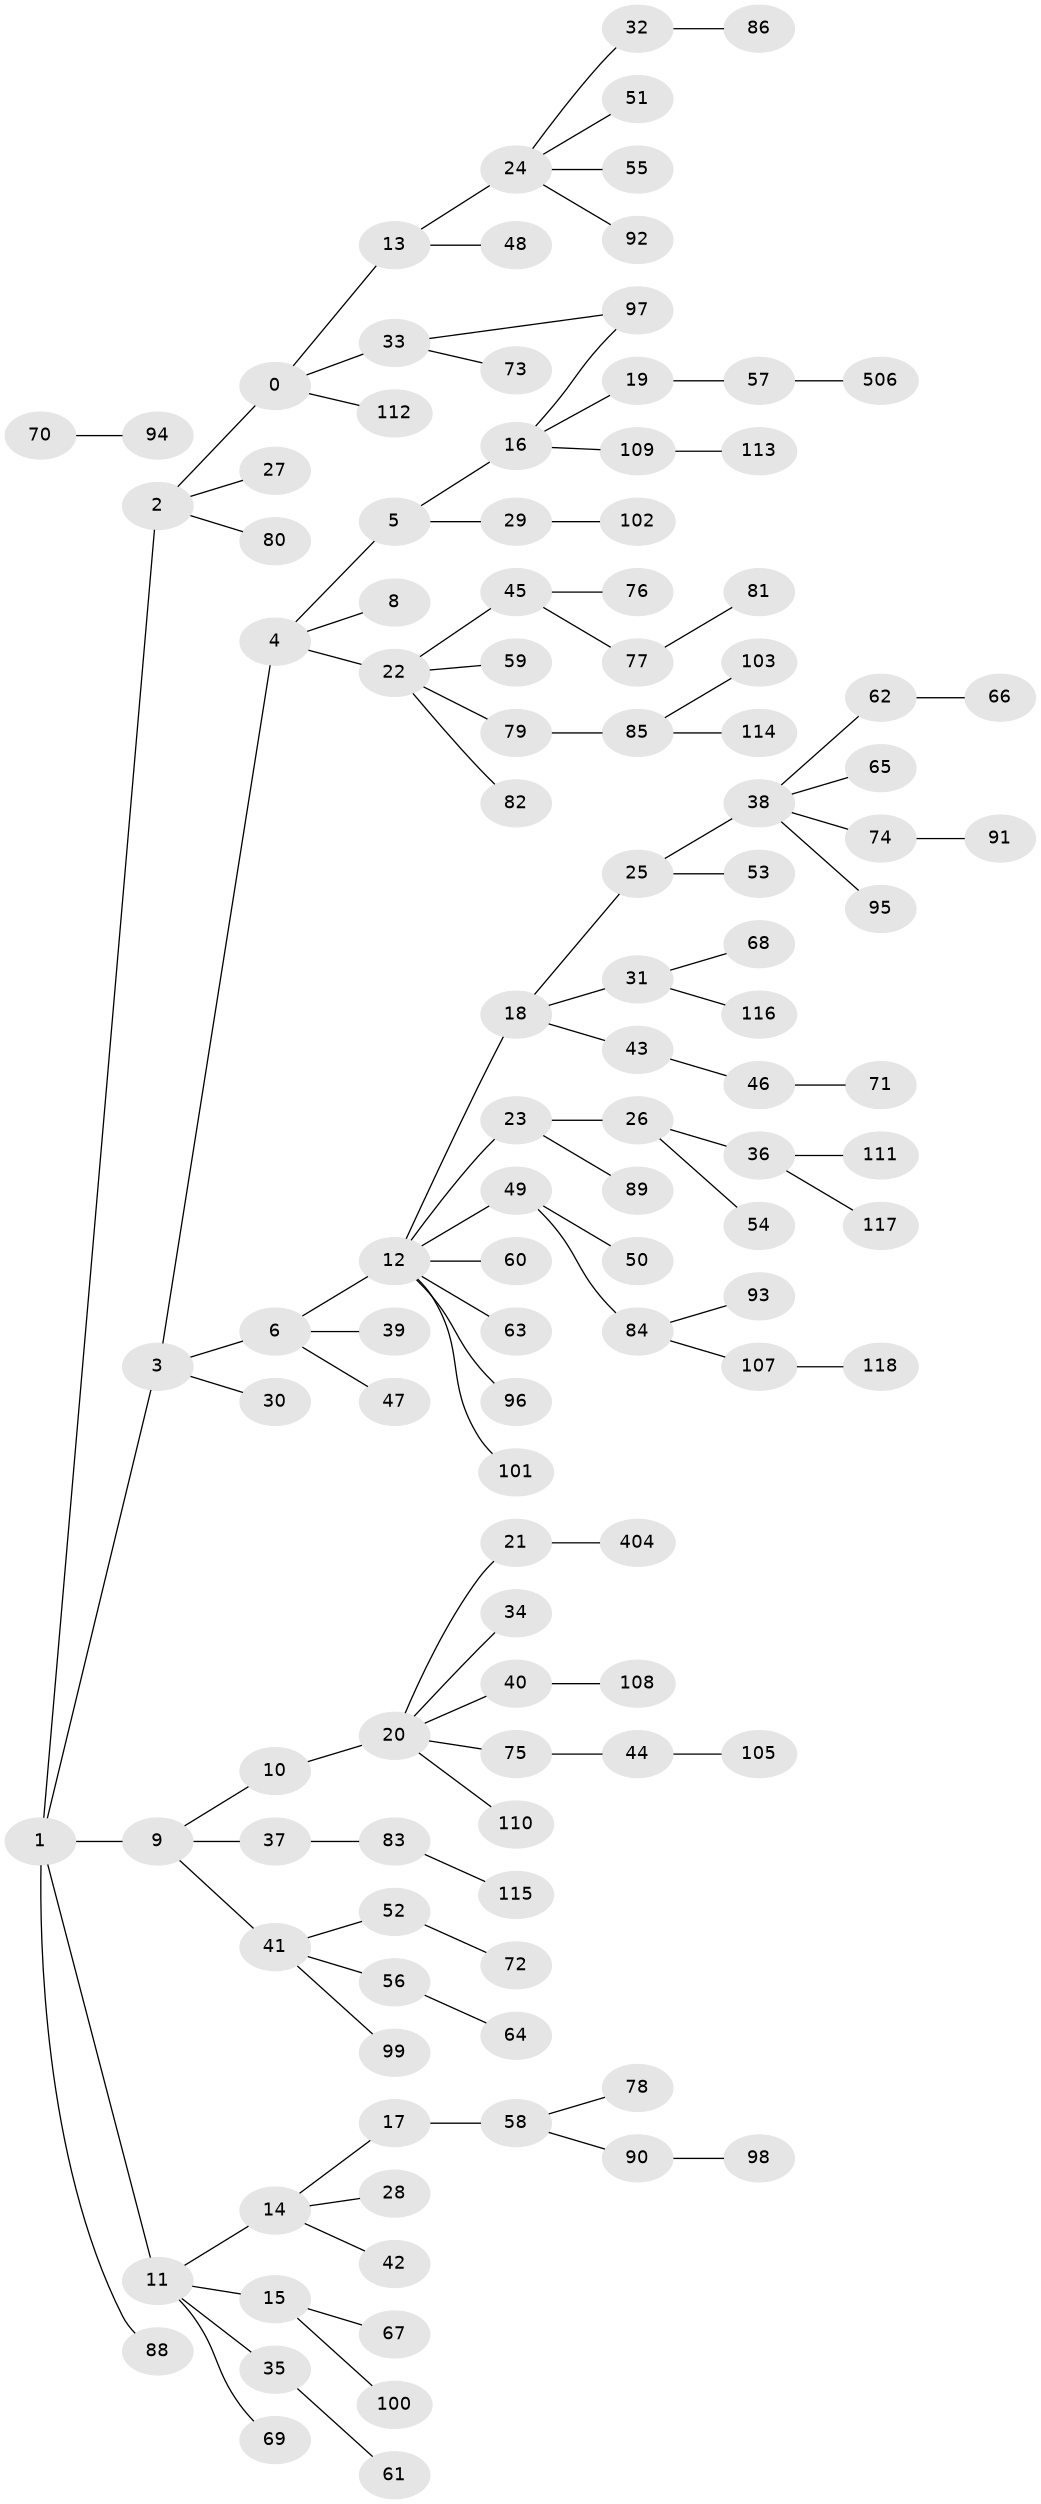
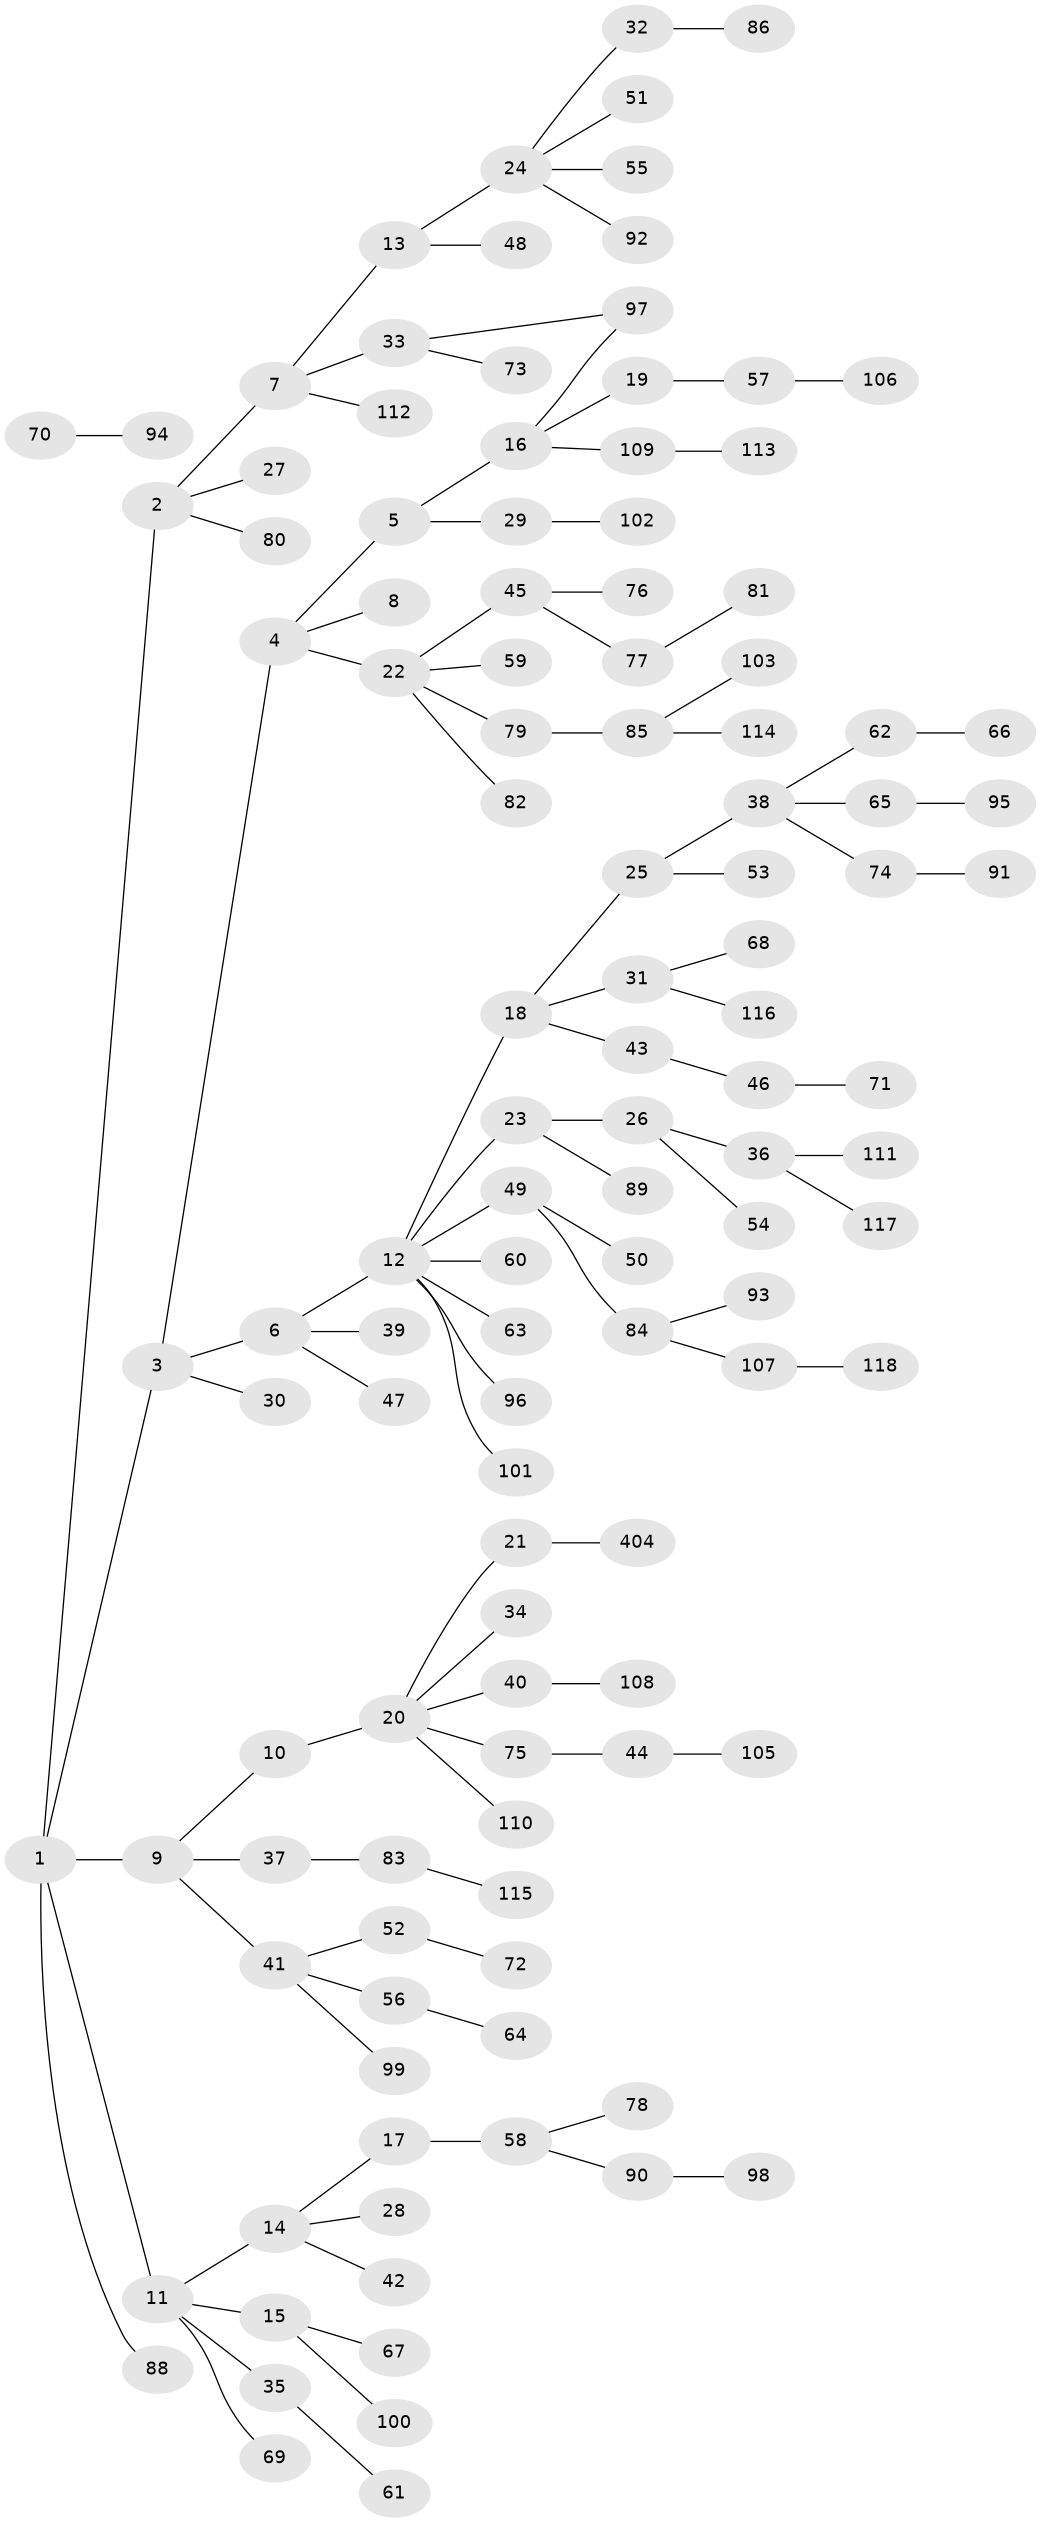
(881, 381) -> (881, 381)
(275, 386) -> (275, 386)
(820, 856) -> (941, 803)
